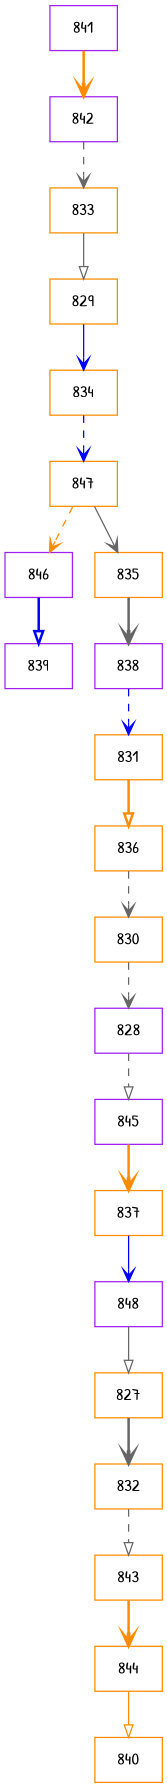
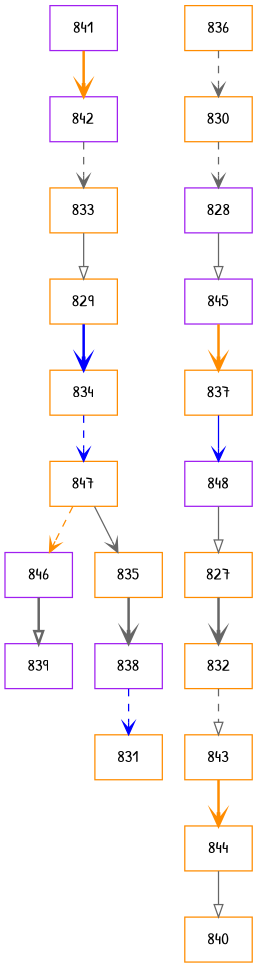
(84, 341) -> (84, 341)
(39, 614) -> (39, 614)
(129, 797) -> none
(129, 1070) -> (219, 250)
(129, 1708) -> (219, 888)
